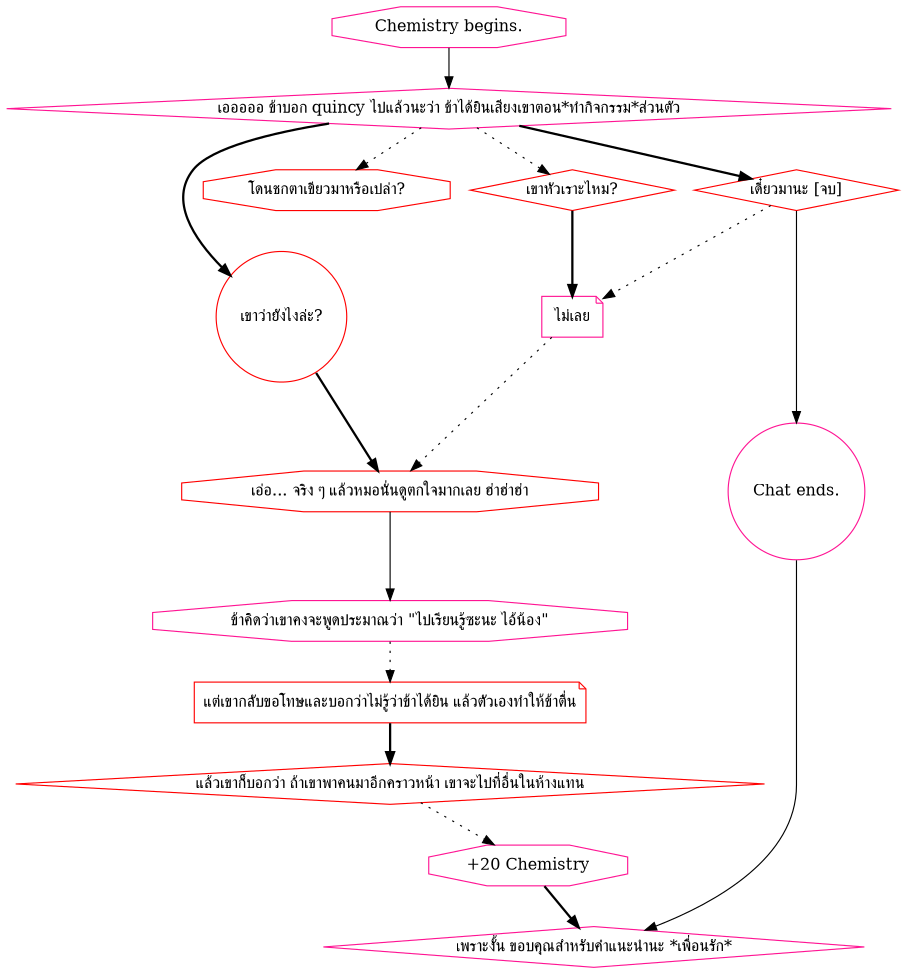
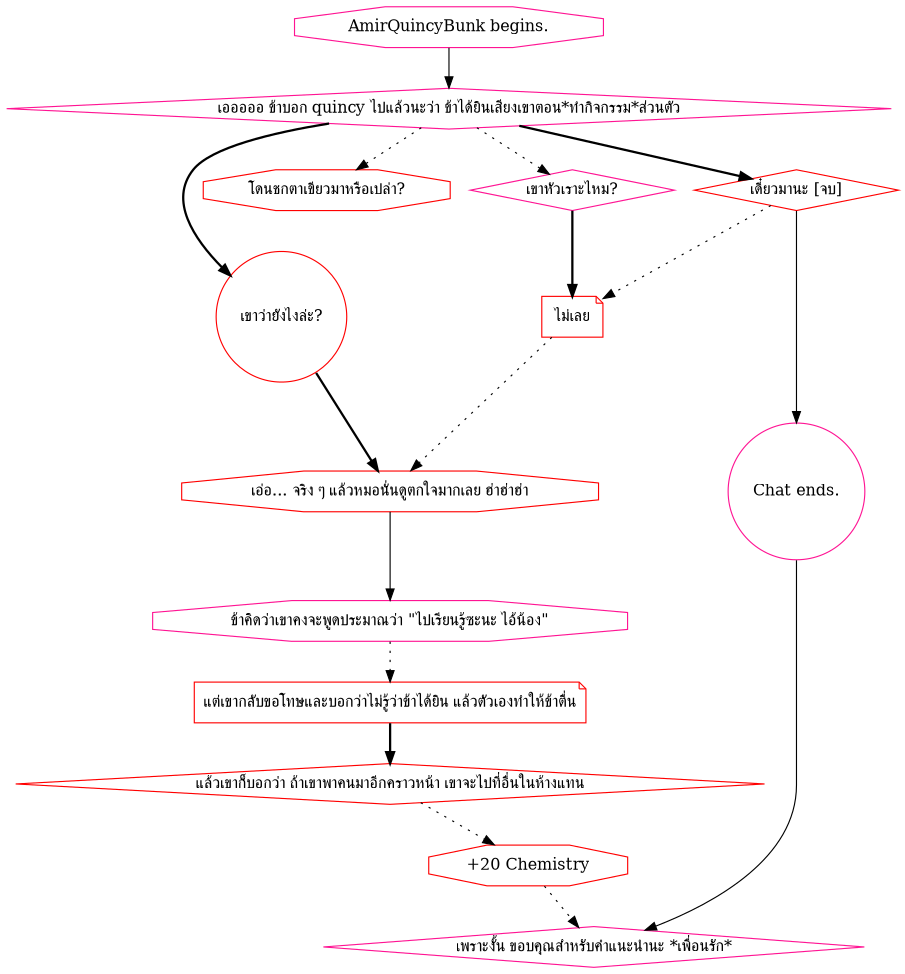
(449, 27) -> (449, 27)
(572, 190) -> (572, 190)
(572, 317) -> (572, 317)
(528, 865) -> (528, 865)
(558, 902) -> (558, 902)
